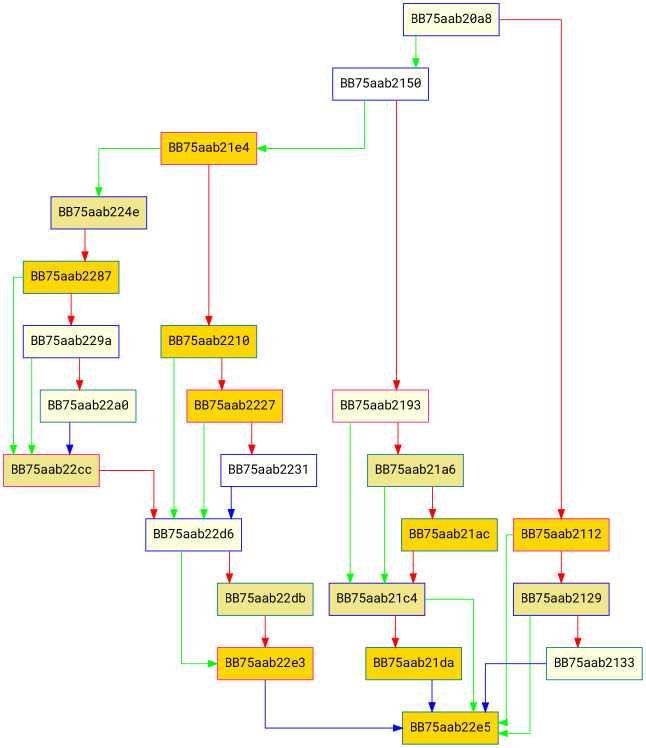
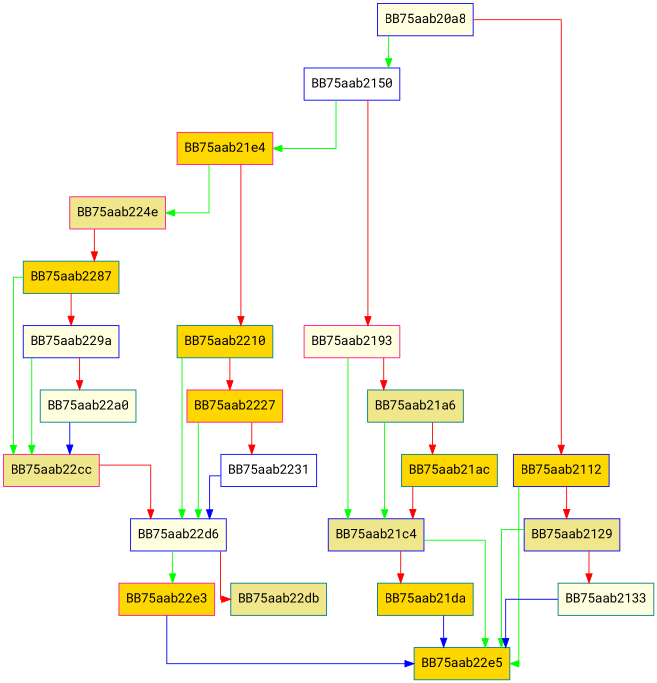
(99, 213) -> (118, 213)
(561, 535) -> (561, 470)
(265, 627) -> none
